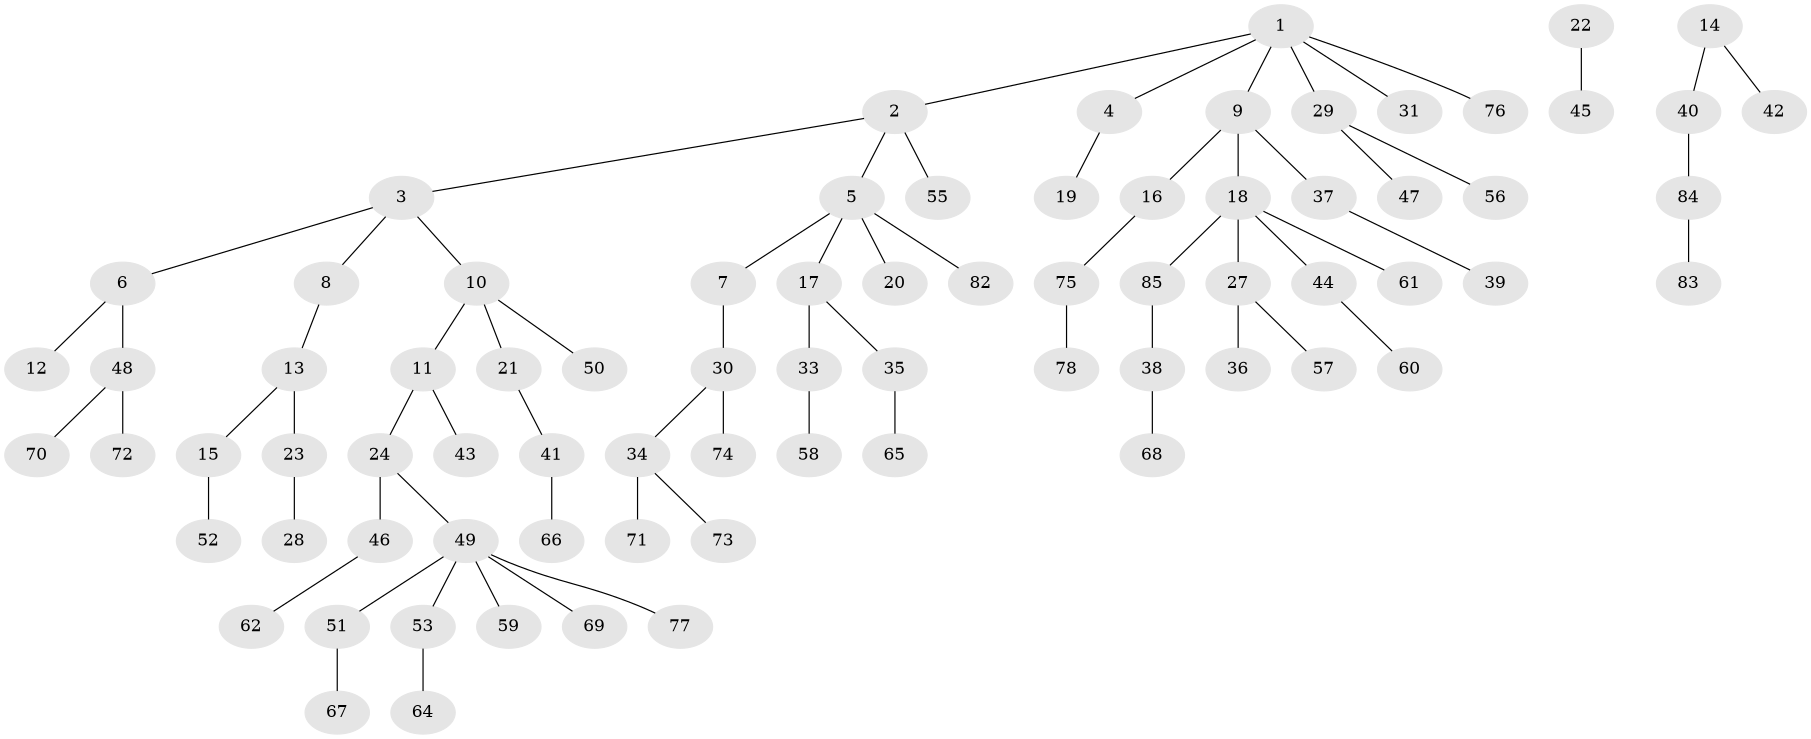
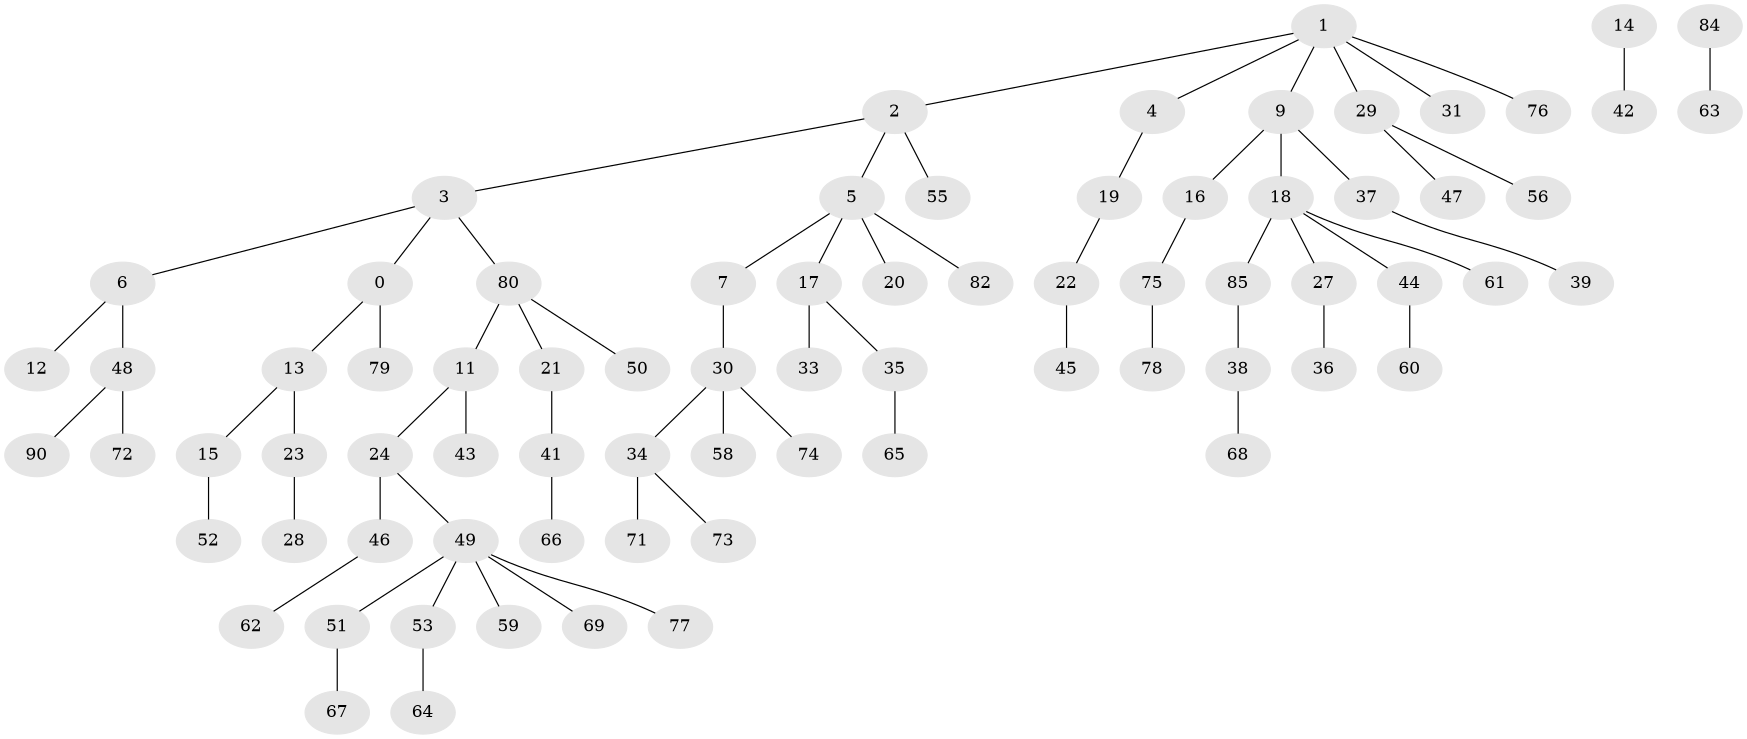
(1689, 112) -> none
none -> (1088, 241)
(327, 284) -> (380, 284)
(477, 284) -> (509, 284)
(1689, 284) -> (1710, 112)
none -> (380, 369)
(1324, 369) -> none
(809, 412) -> (723, 412)
(37, 455) -> (37, 455)
